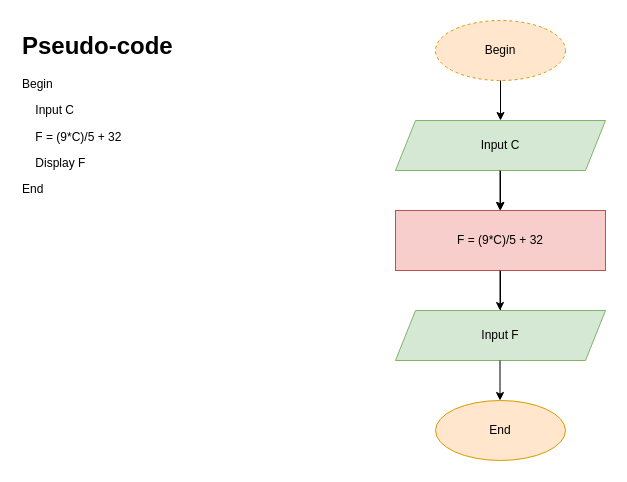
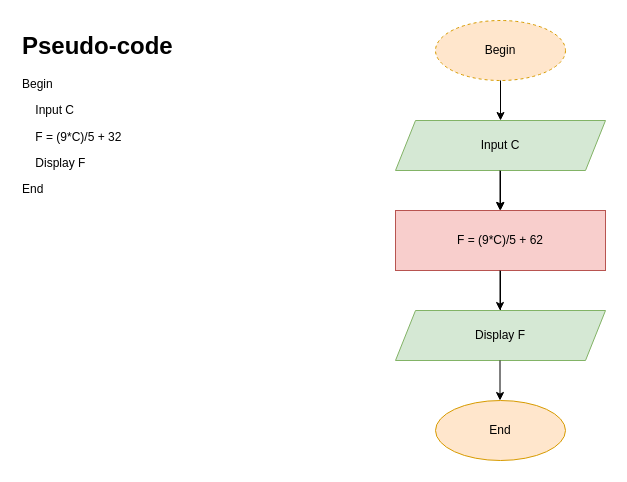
(501, 241) -> (501, 241)
(501, 336) -> (501, 336)
